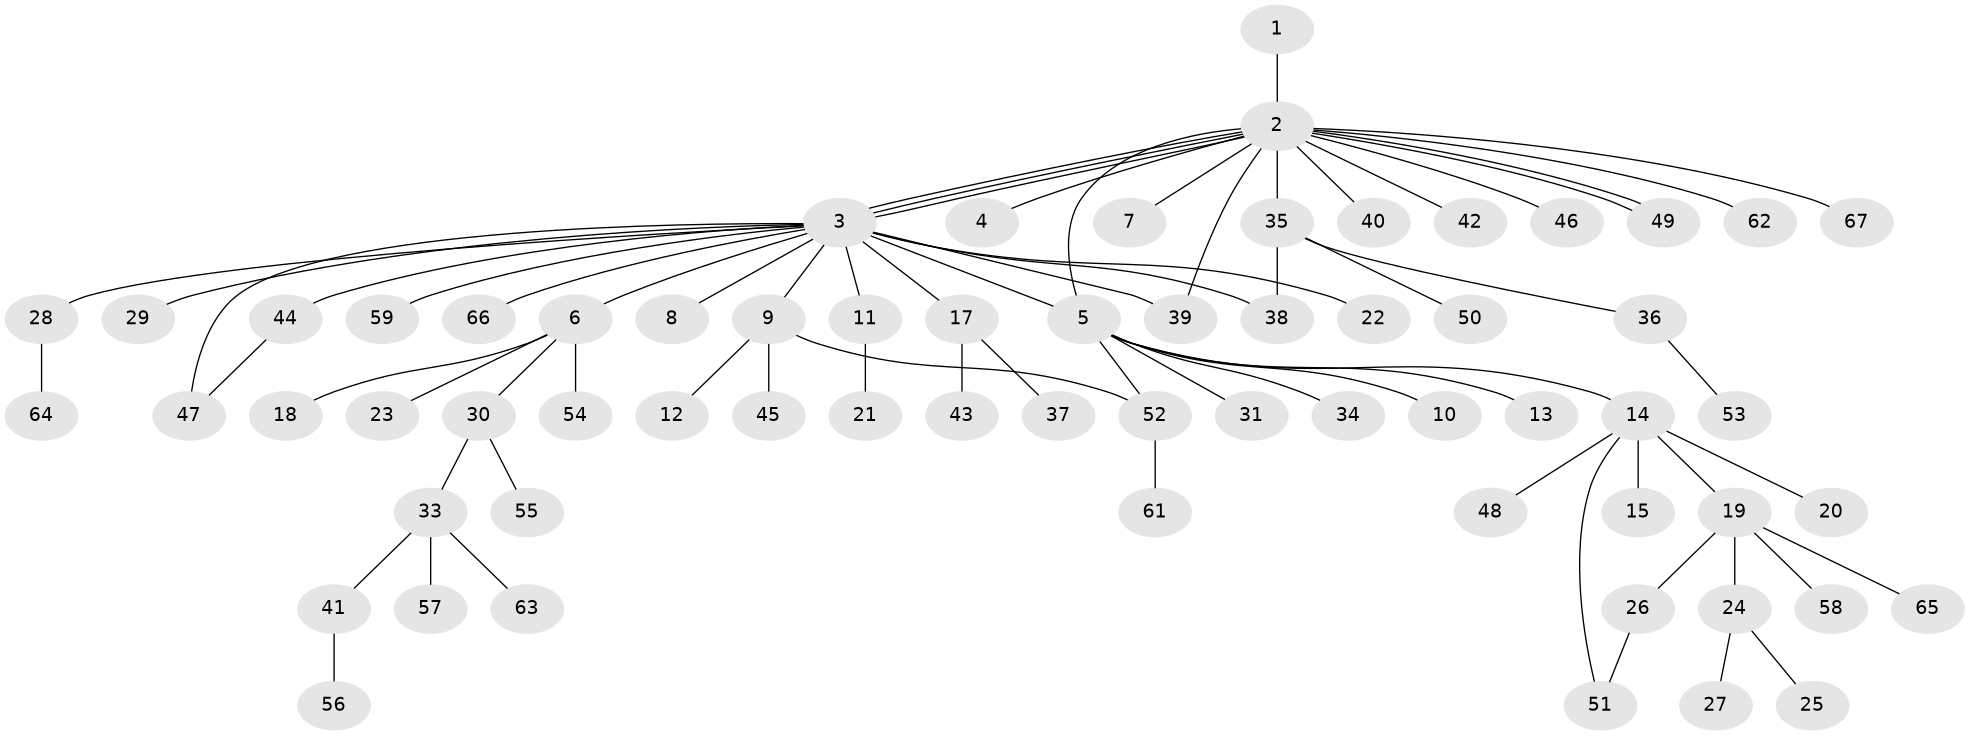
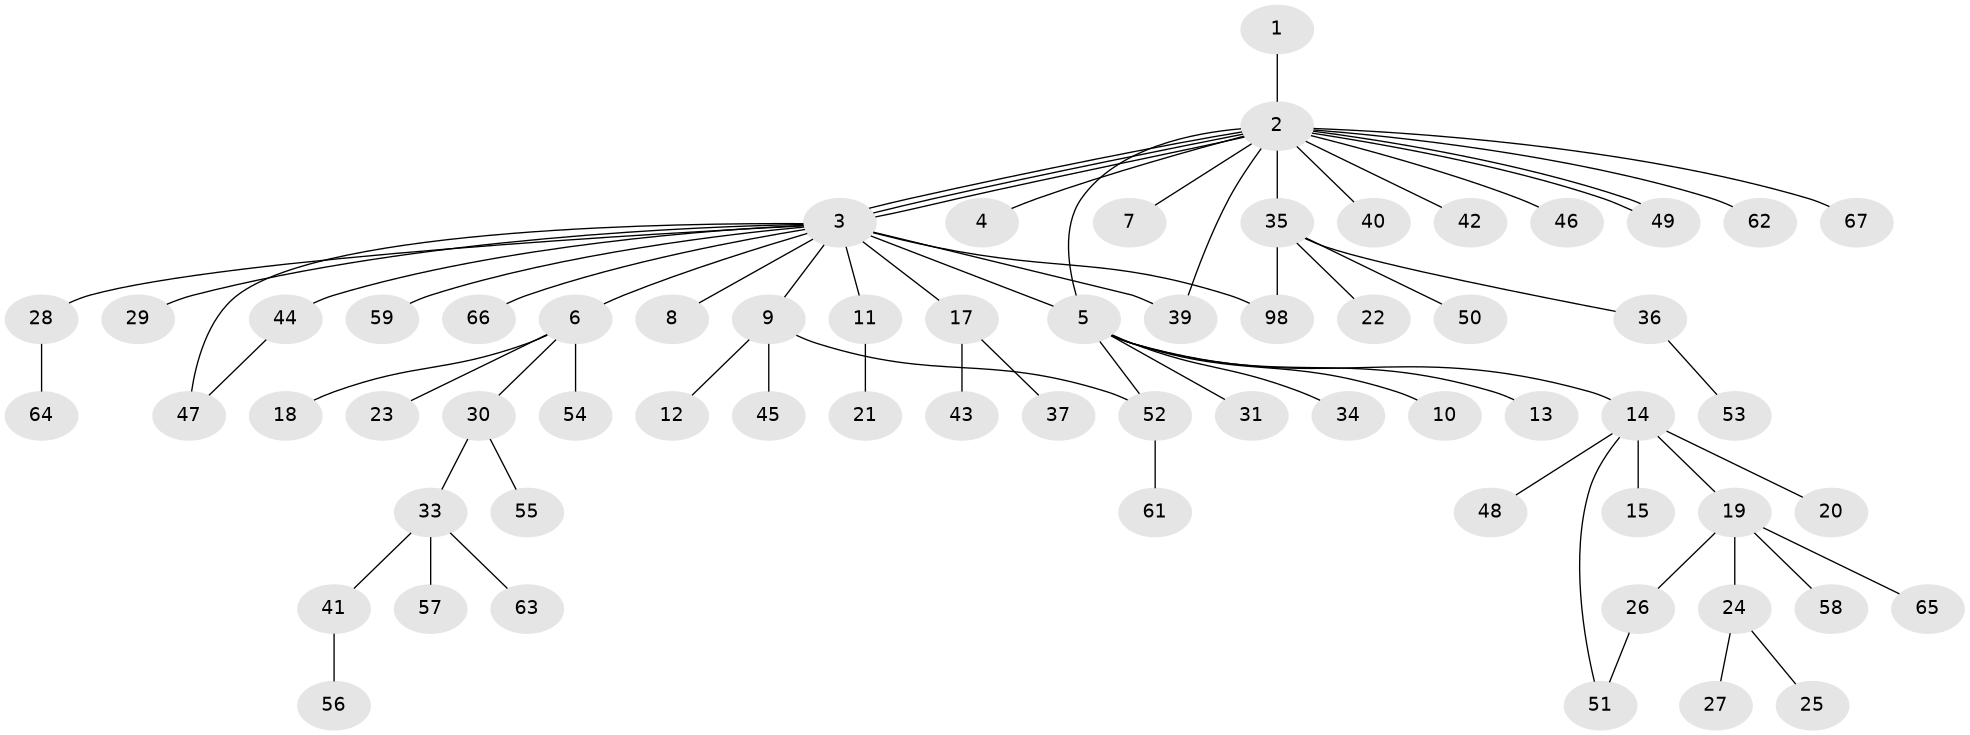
(1147, 265) -> (1325, 271)
(1277, 319) -> (1277, 319)
